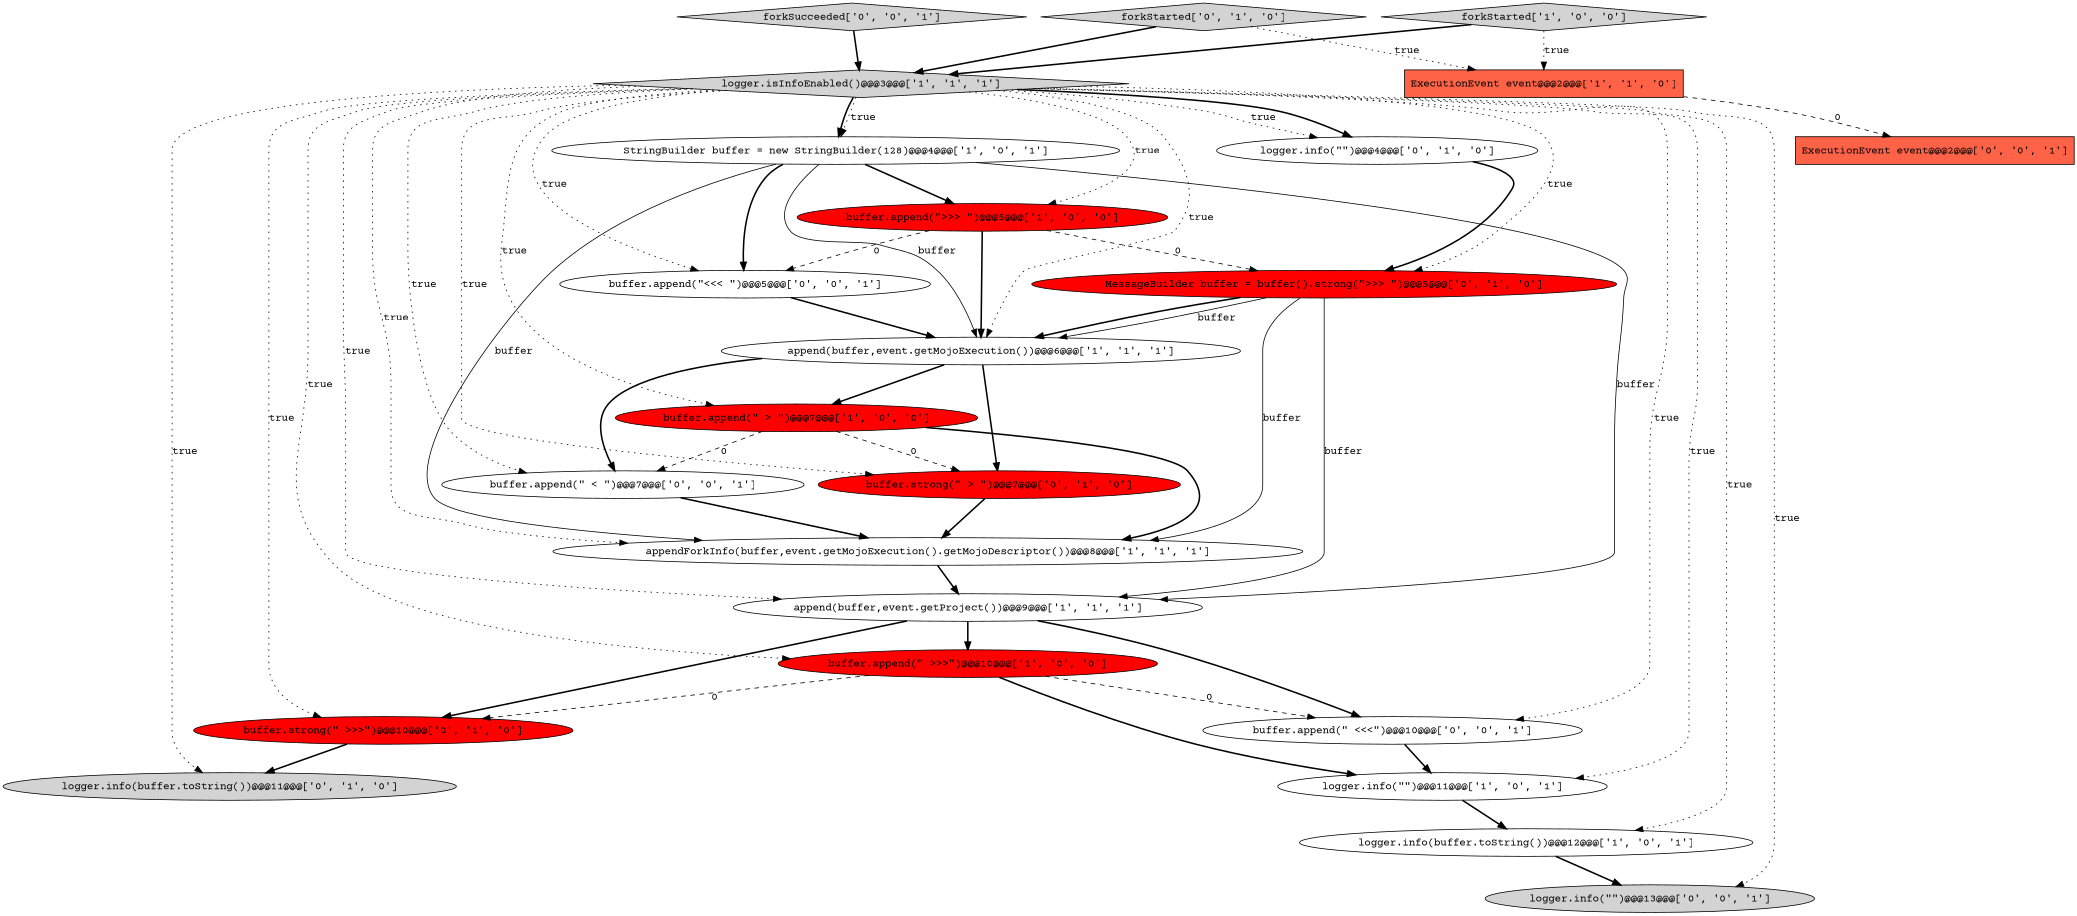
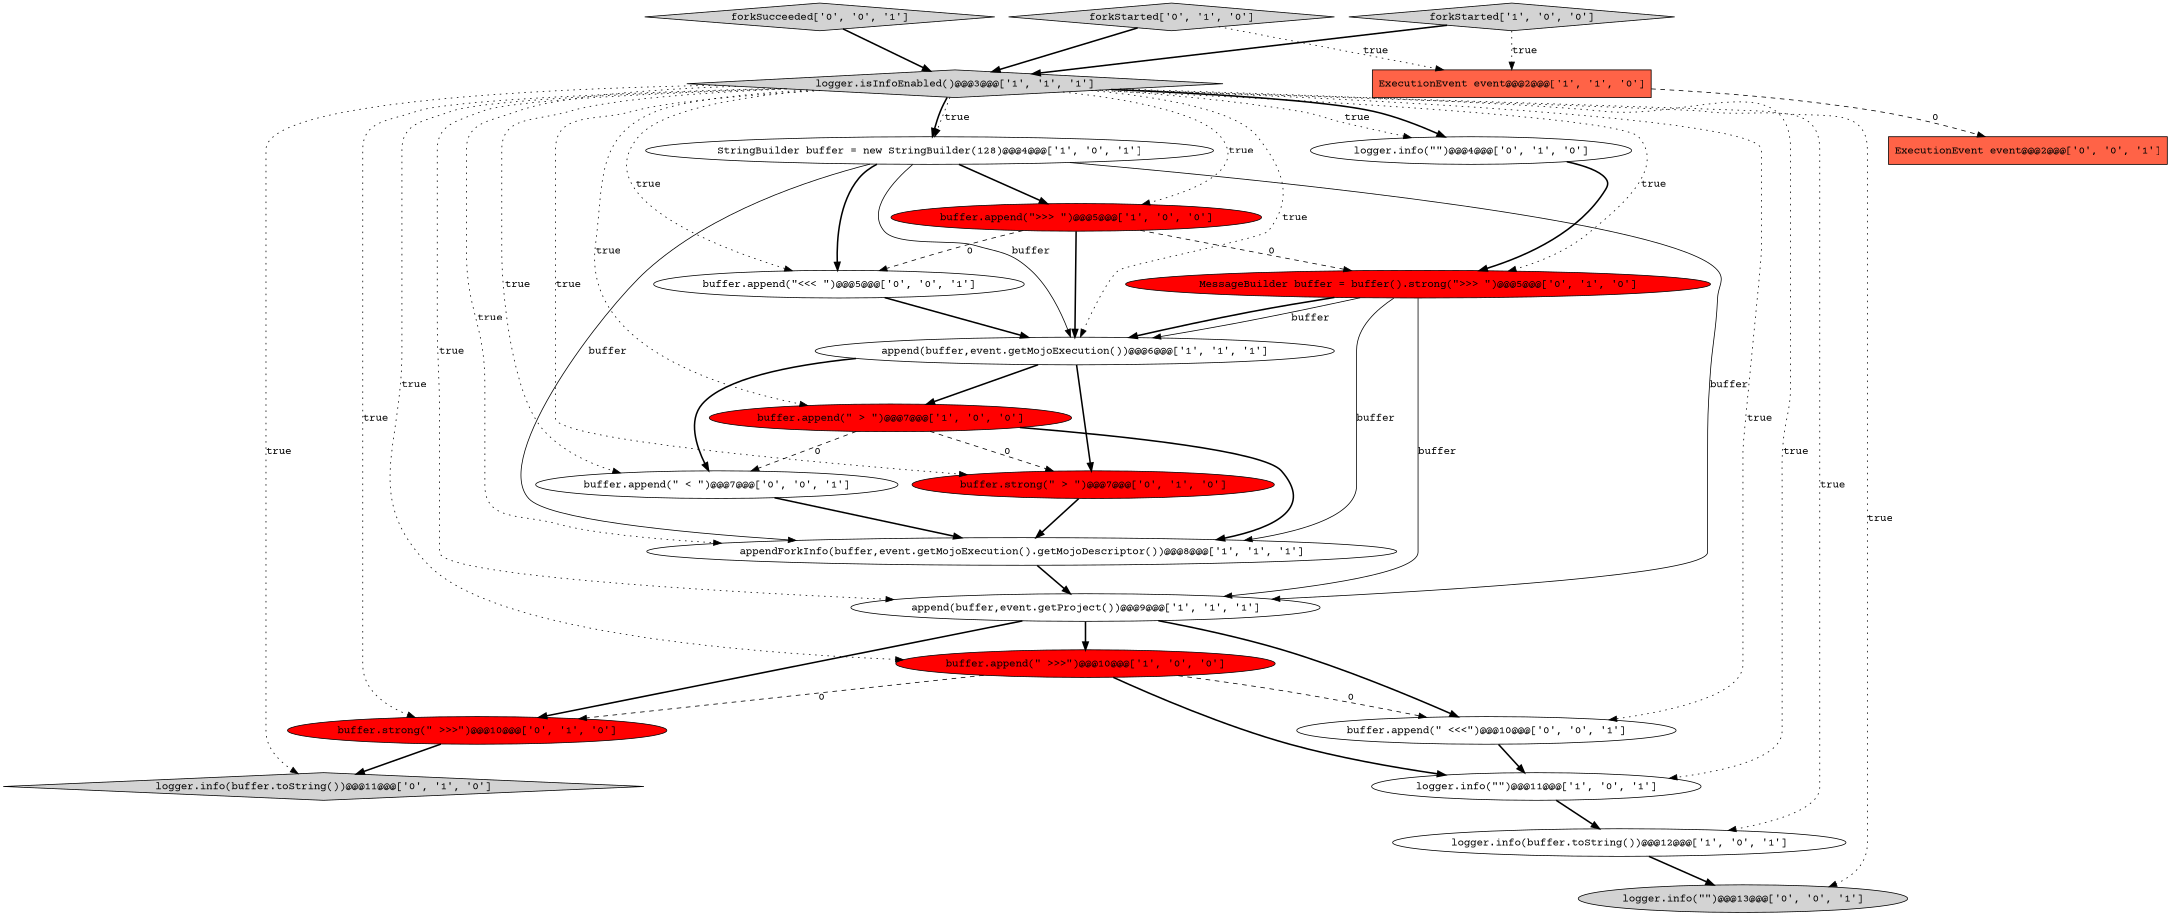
(230, 786) -> (324, 786)
